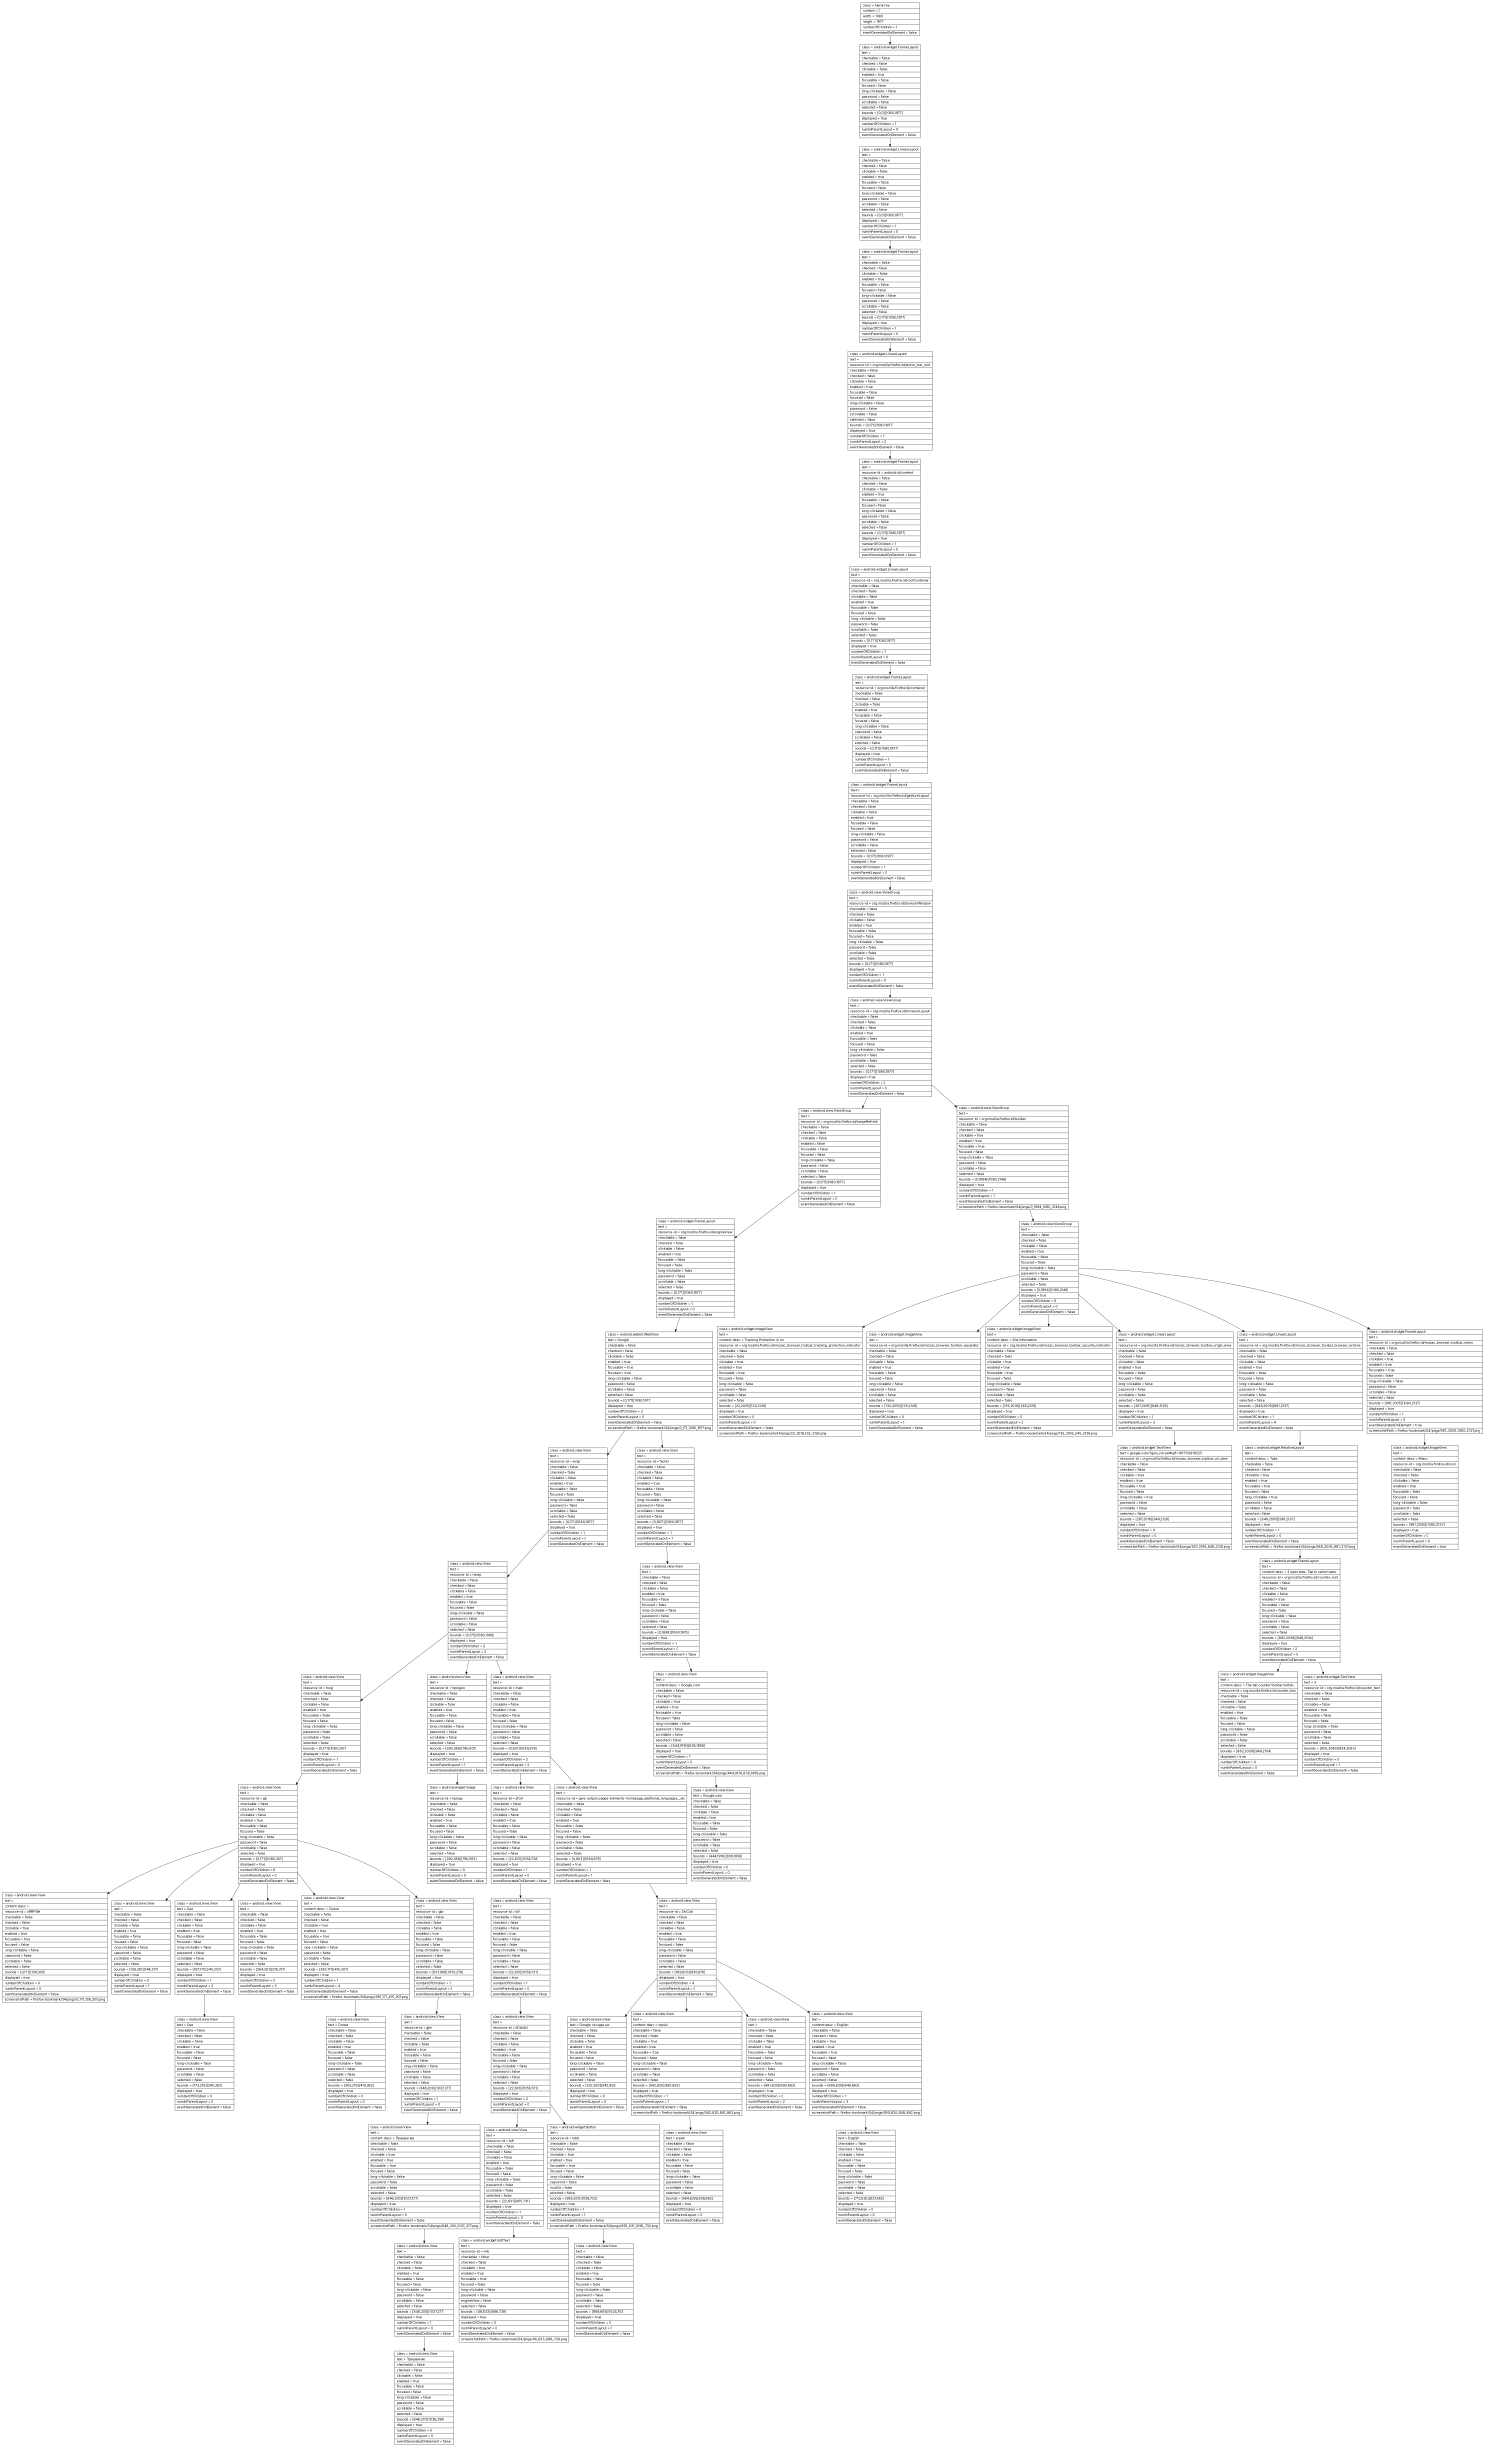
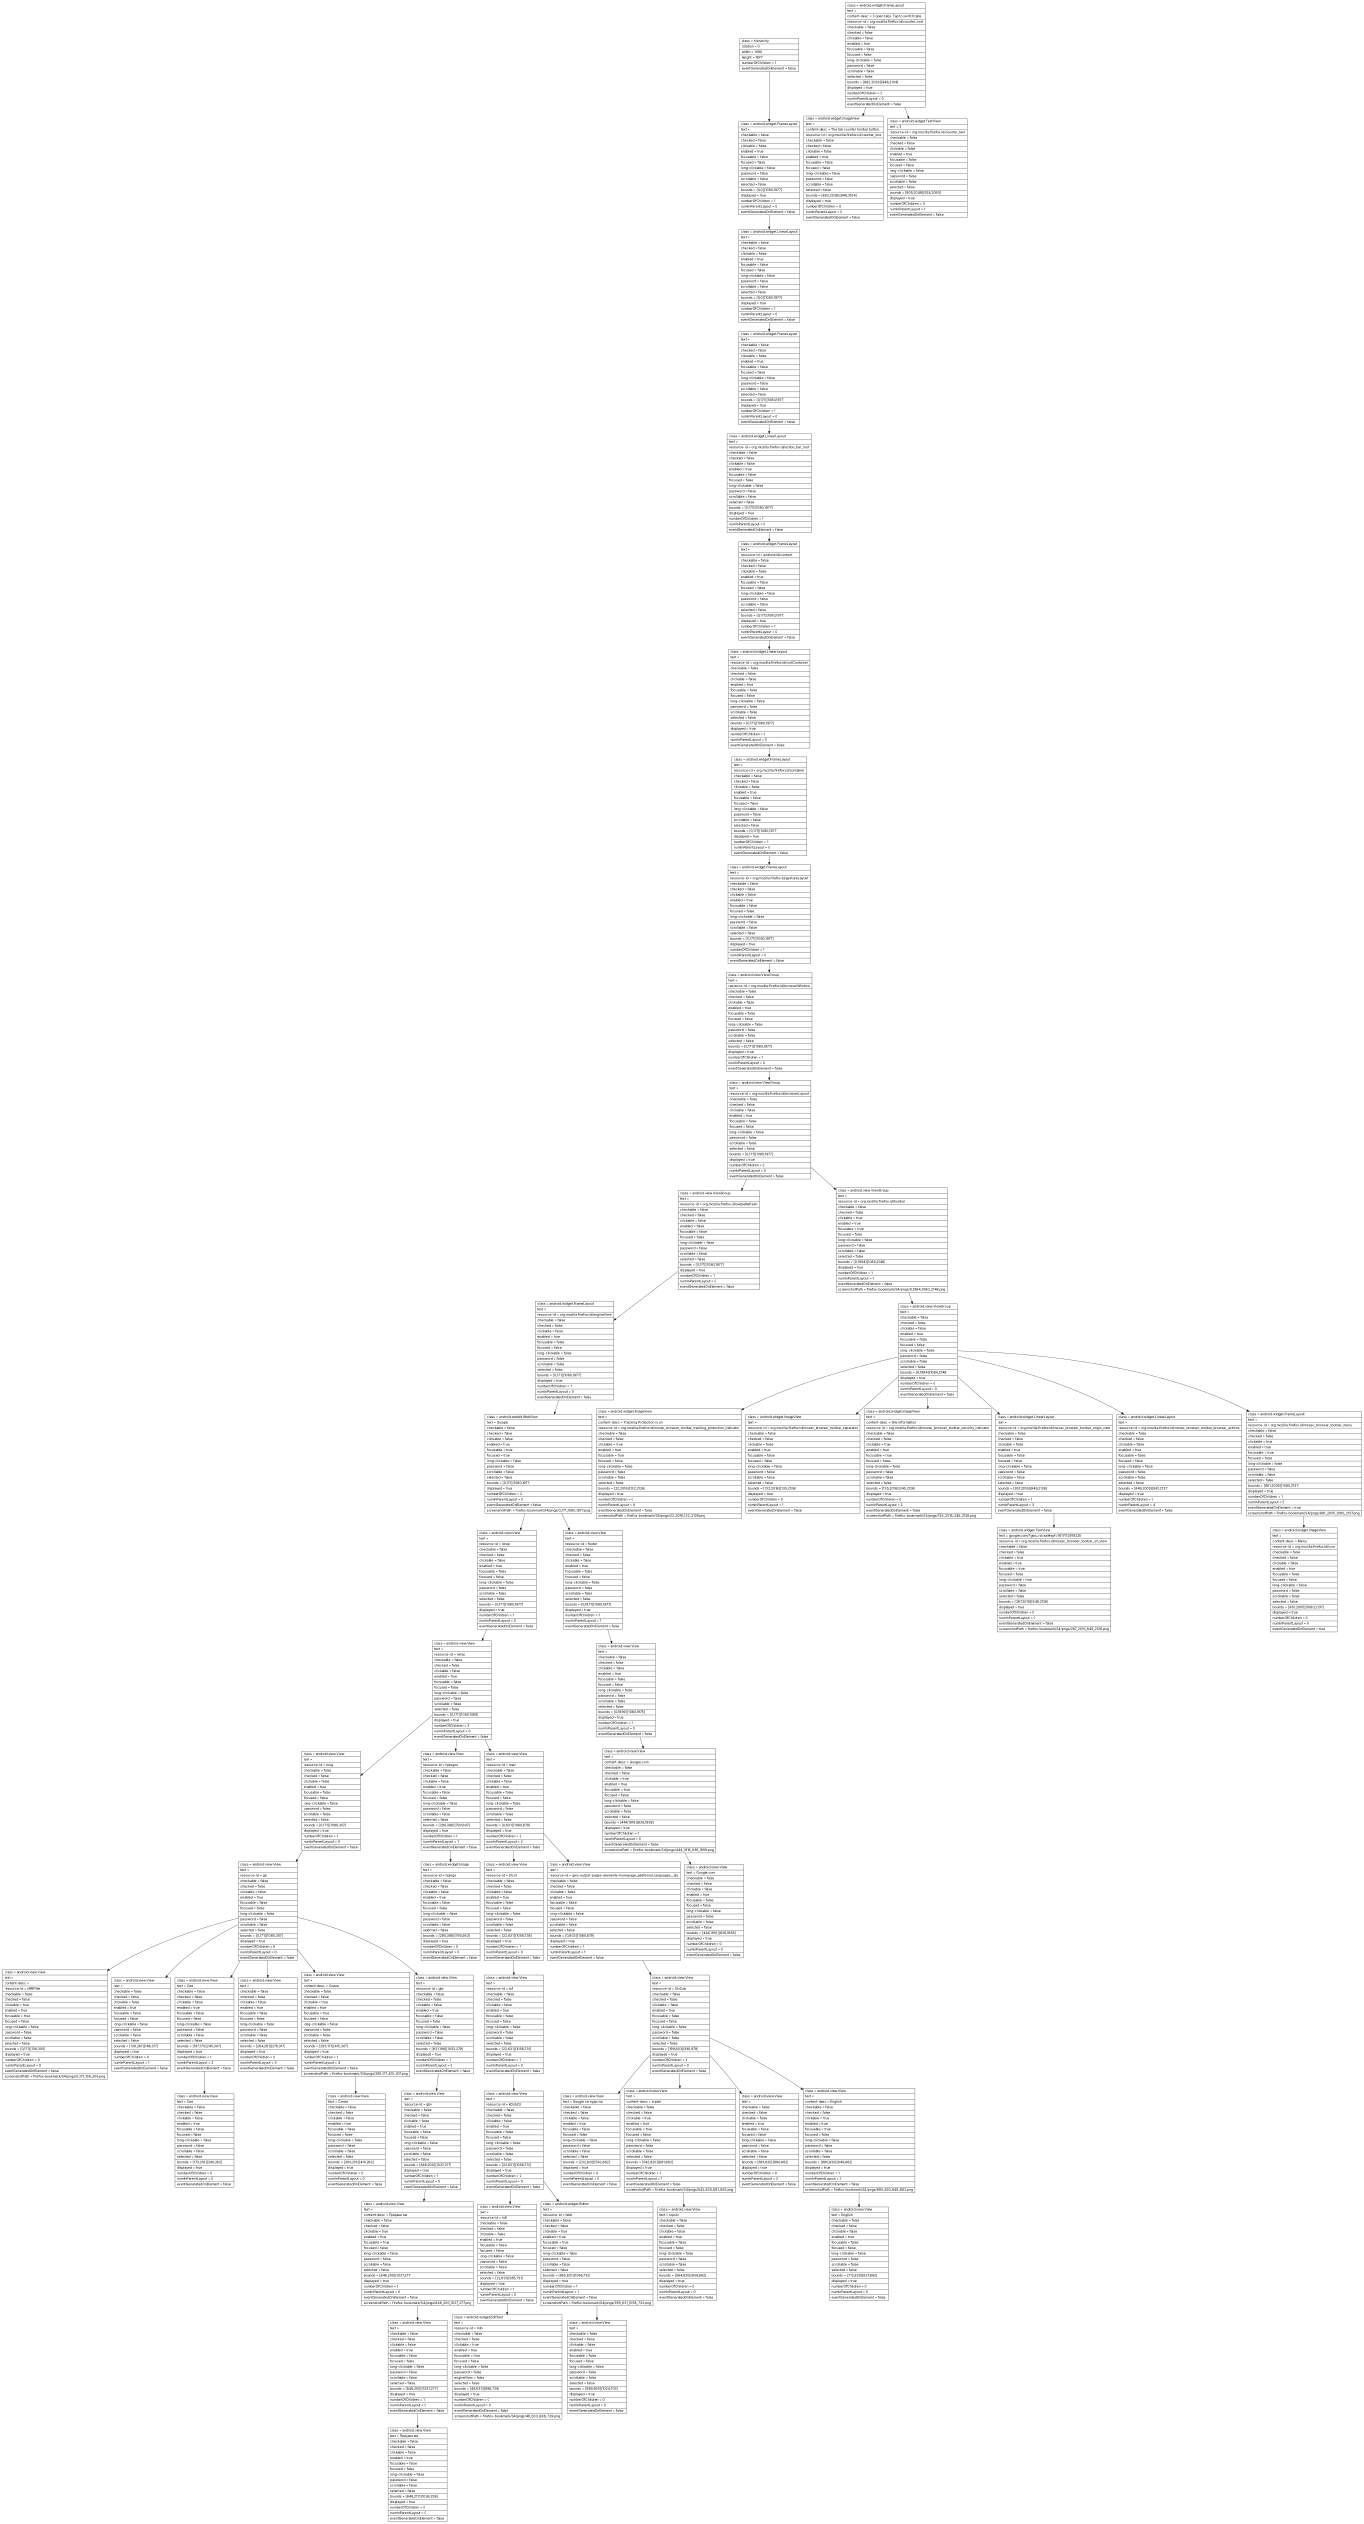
(872, 11) -> (751, 47)
(1300, 1497) -> none
(561, 2188) -> (556, 2265)
